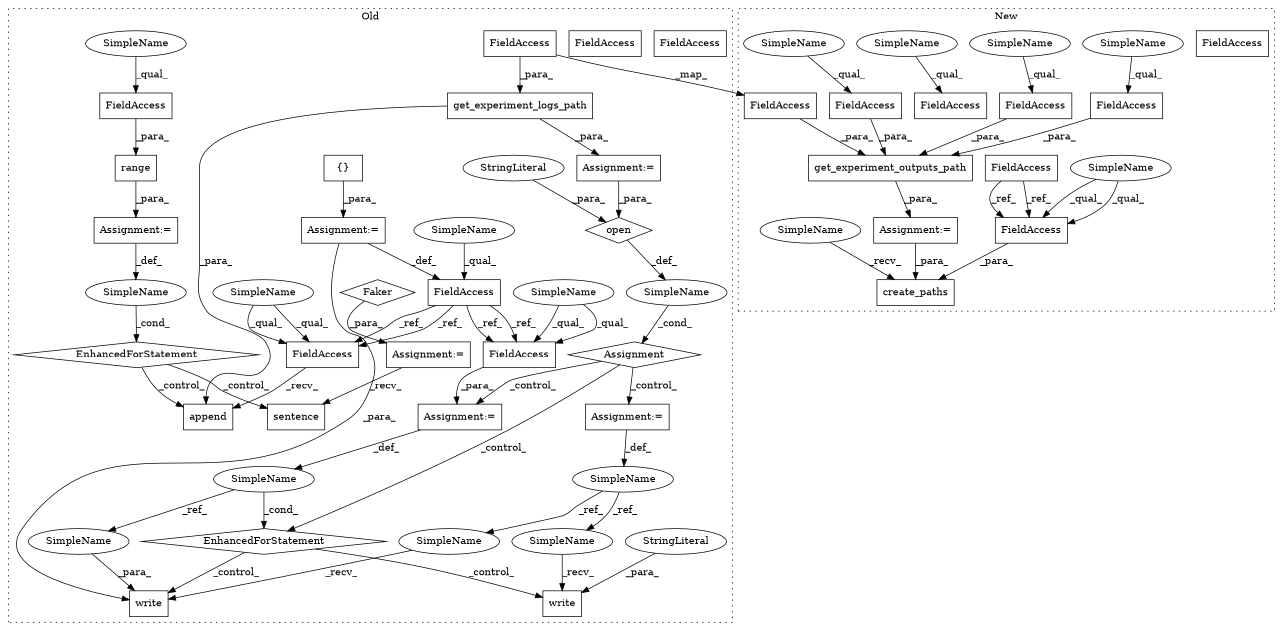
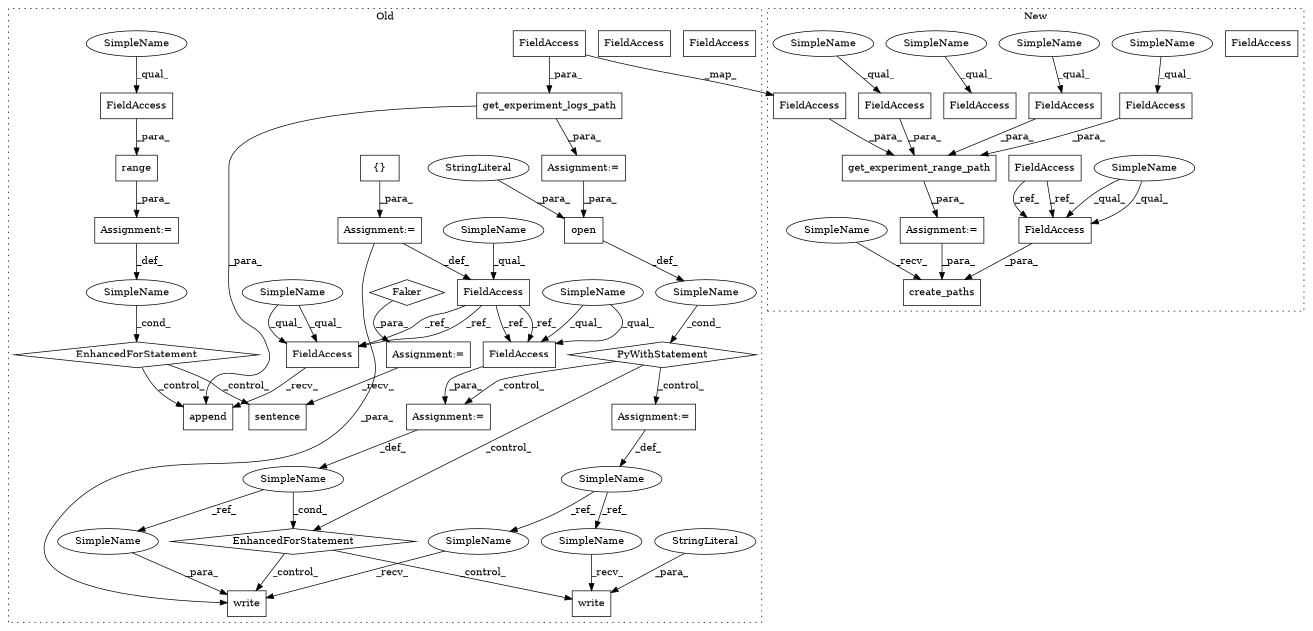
(891, 168) -> (919, 168)
(619, 230) -> (584, 230)
(634, 355) -> (662, 355)
